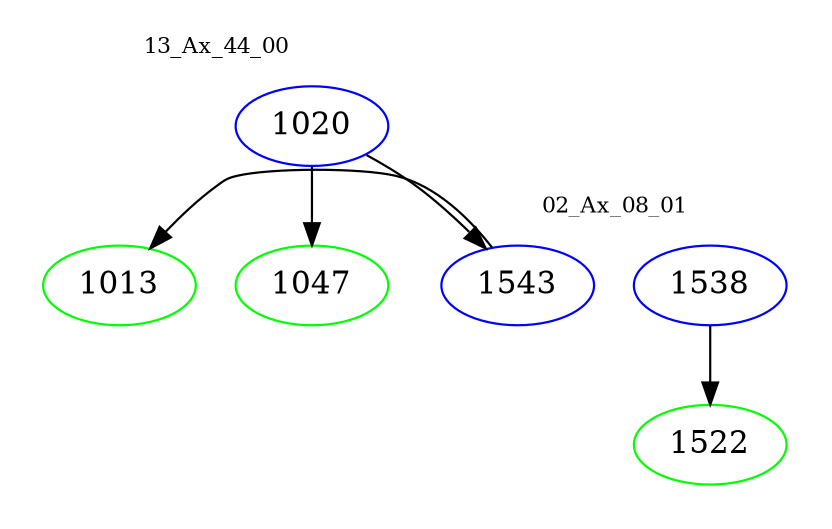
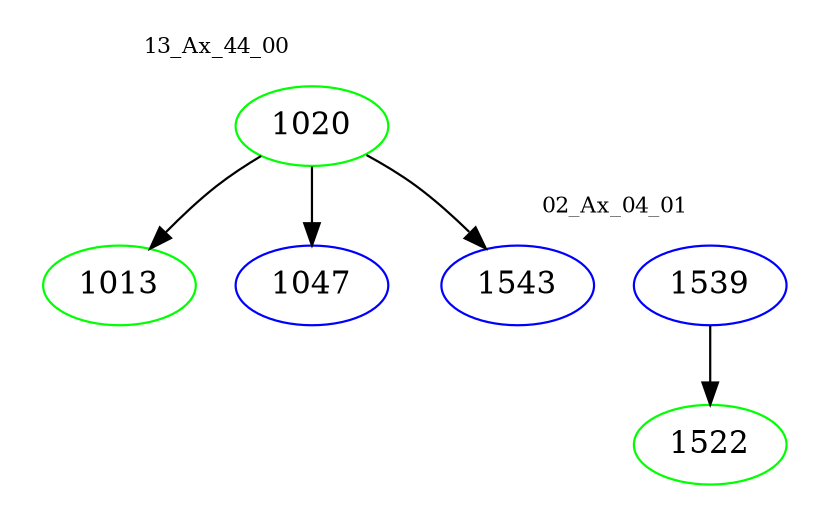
(312, 126) -> (312, 126)
(332, 170) -> (211, 191)
(615, 207) -> (615, 207)
(312, 285) -> (312, 285)
(710, 285) -> (710, 285)
